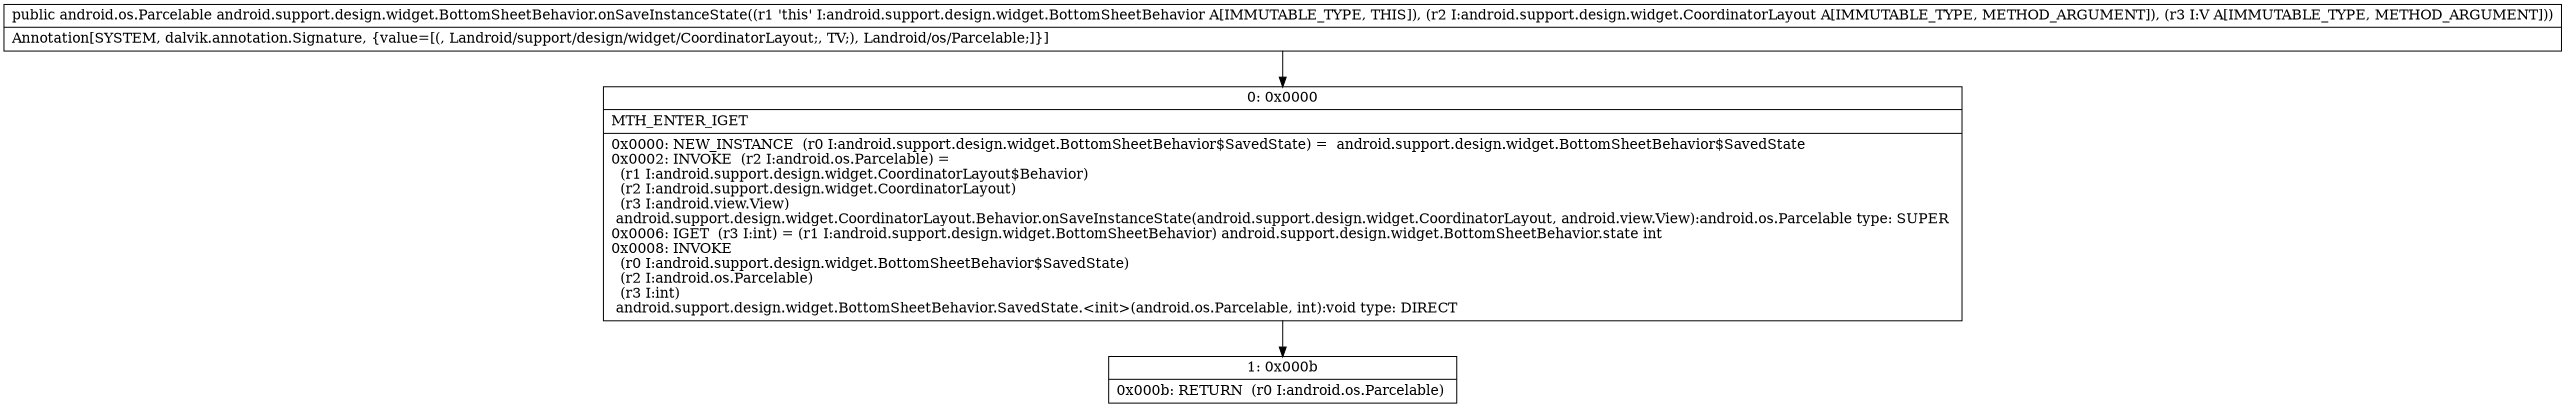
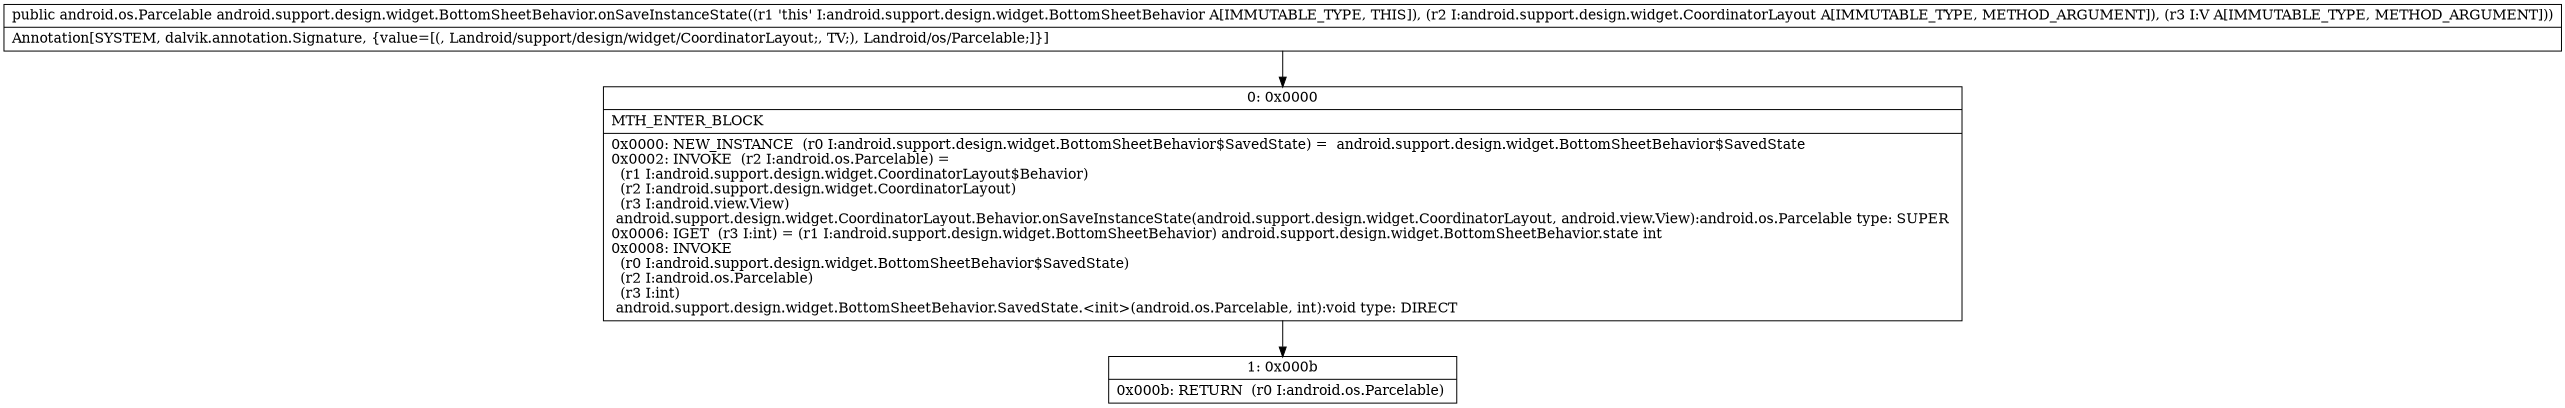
(680, 121) -> (688, 121)
